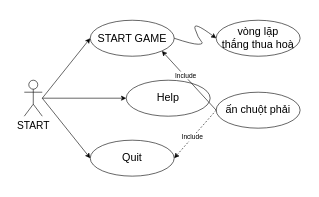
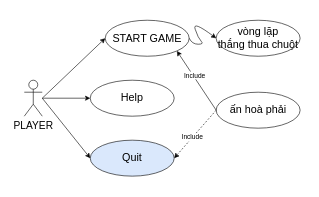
(132, 38) -> (147, 38)
(258, 38) -> (258, 38)
(168, 98) -> (132, 98)
(258, 110) -> (258, 110)
(34, 125) -> (34, 125)
(132, 158) -> (132, 158)
